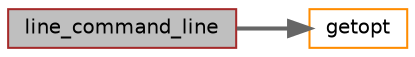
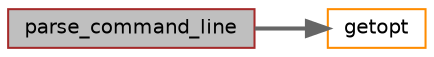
(122, 29) -> (131, 29)
